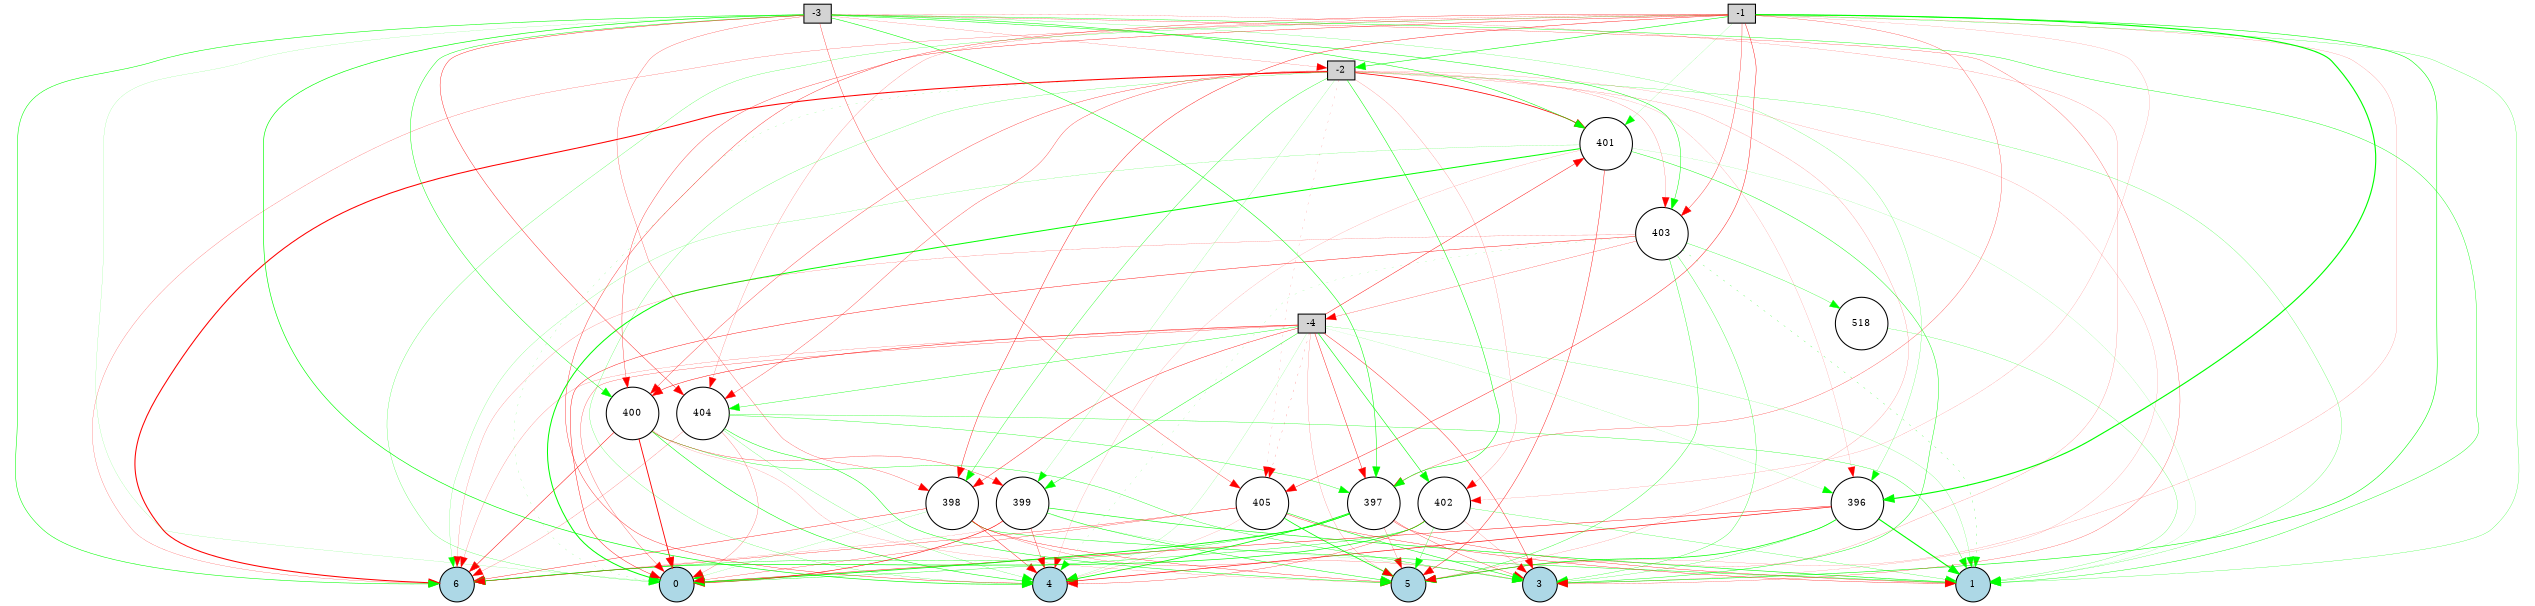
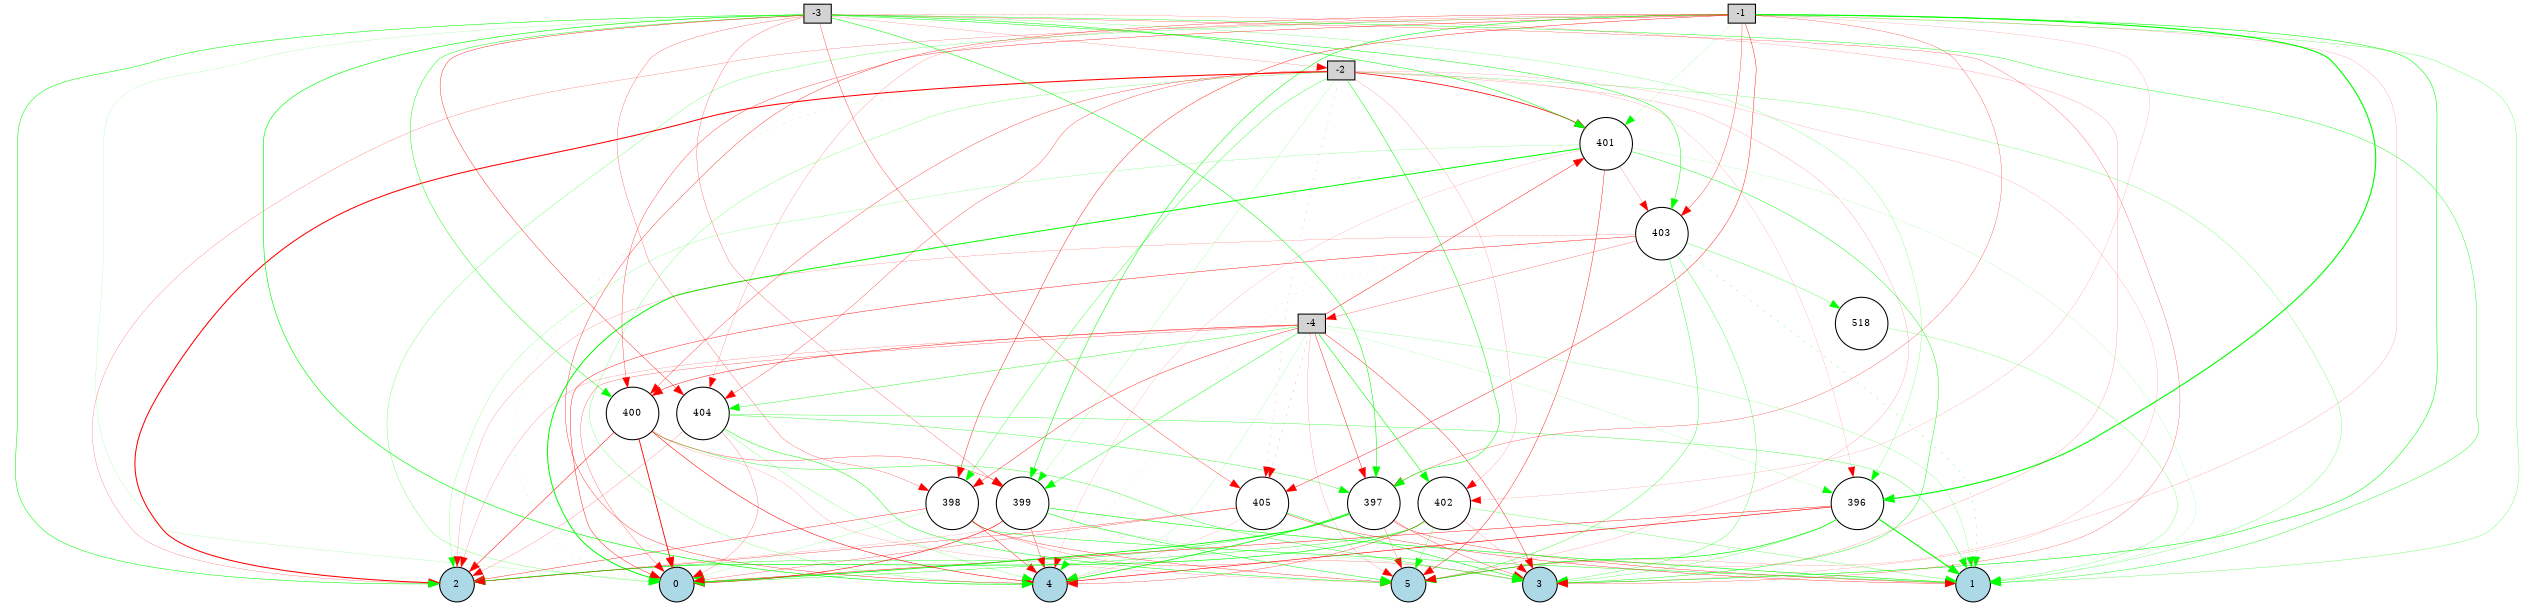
(1547, 41) -> (1282, 88)
(1626, 108) -> (1631, 184)
none -> (733, 265)
(815, 534) -> (815, 534)
(1333, 546) -> none
(457, 585) -> (457, 585)
